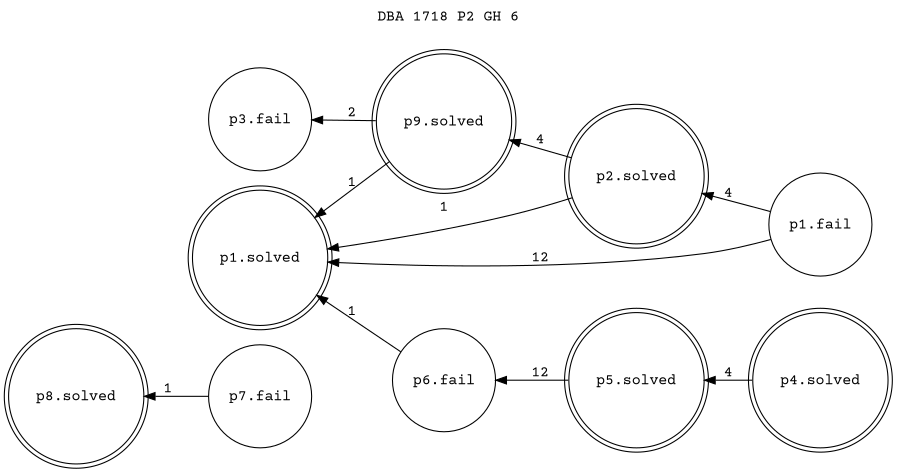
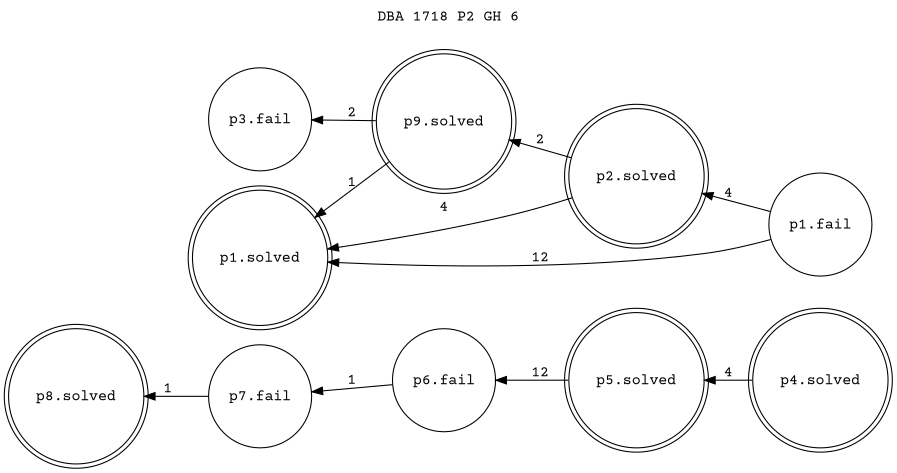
(540, 139) -> (540, 139)
(444, 207) -> (444, 207)
(363, 327) -> (358, 388)
